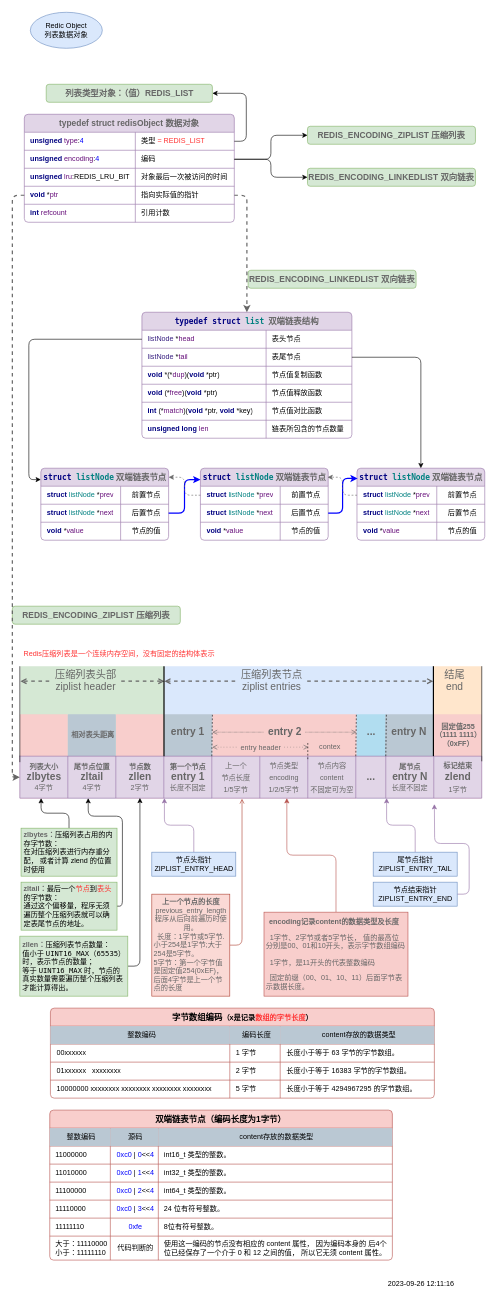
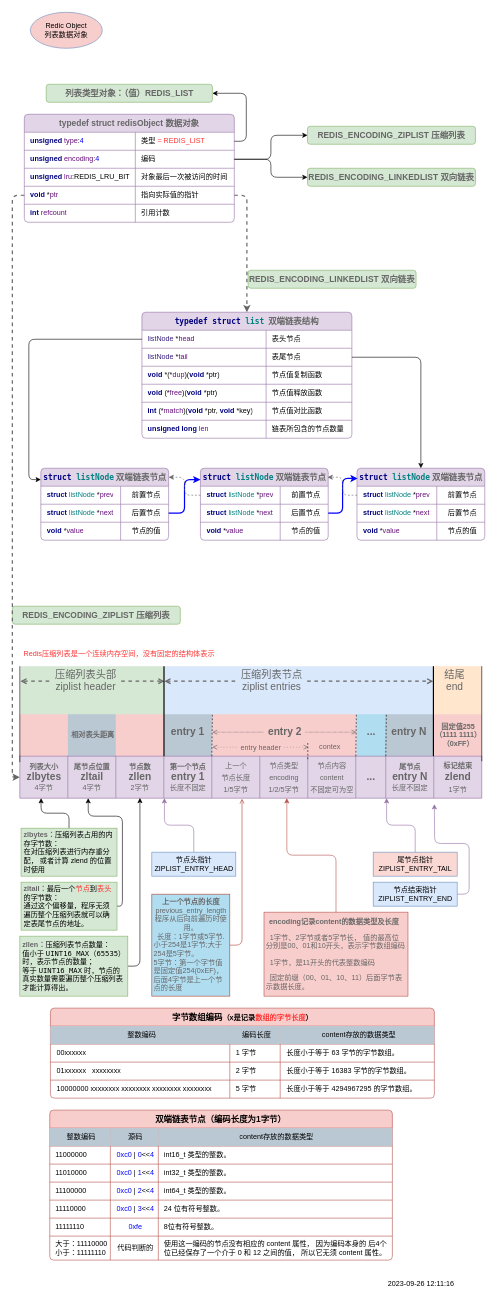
(66, 30) -> (66, 30)
(415, 864) -> (415, 864)
(191, 945) -> (191, 945)
